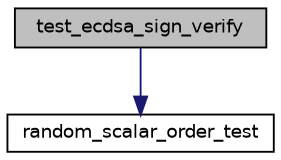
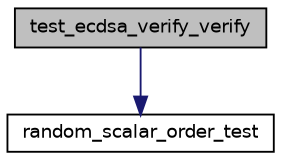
(141, 28) -> (141, 28)
